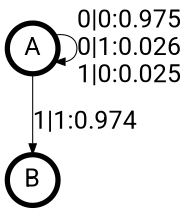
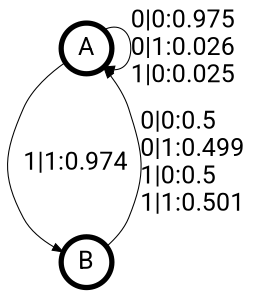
none -> (141, 163)
